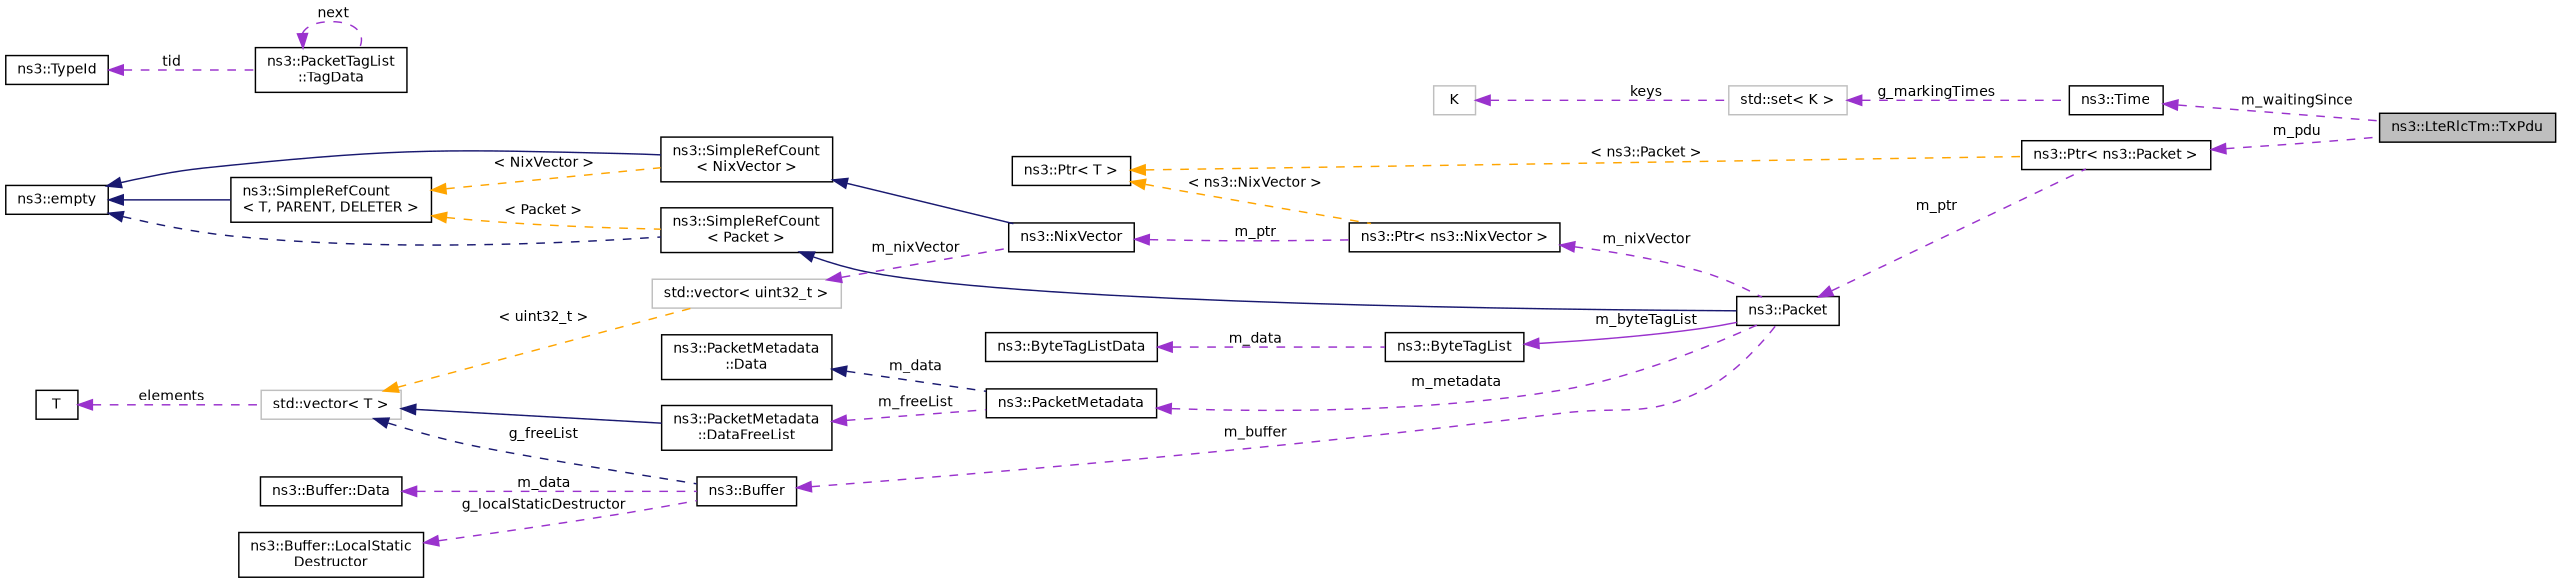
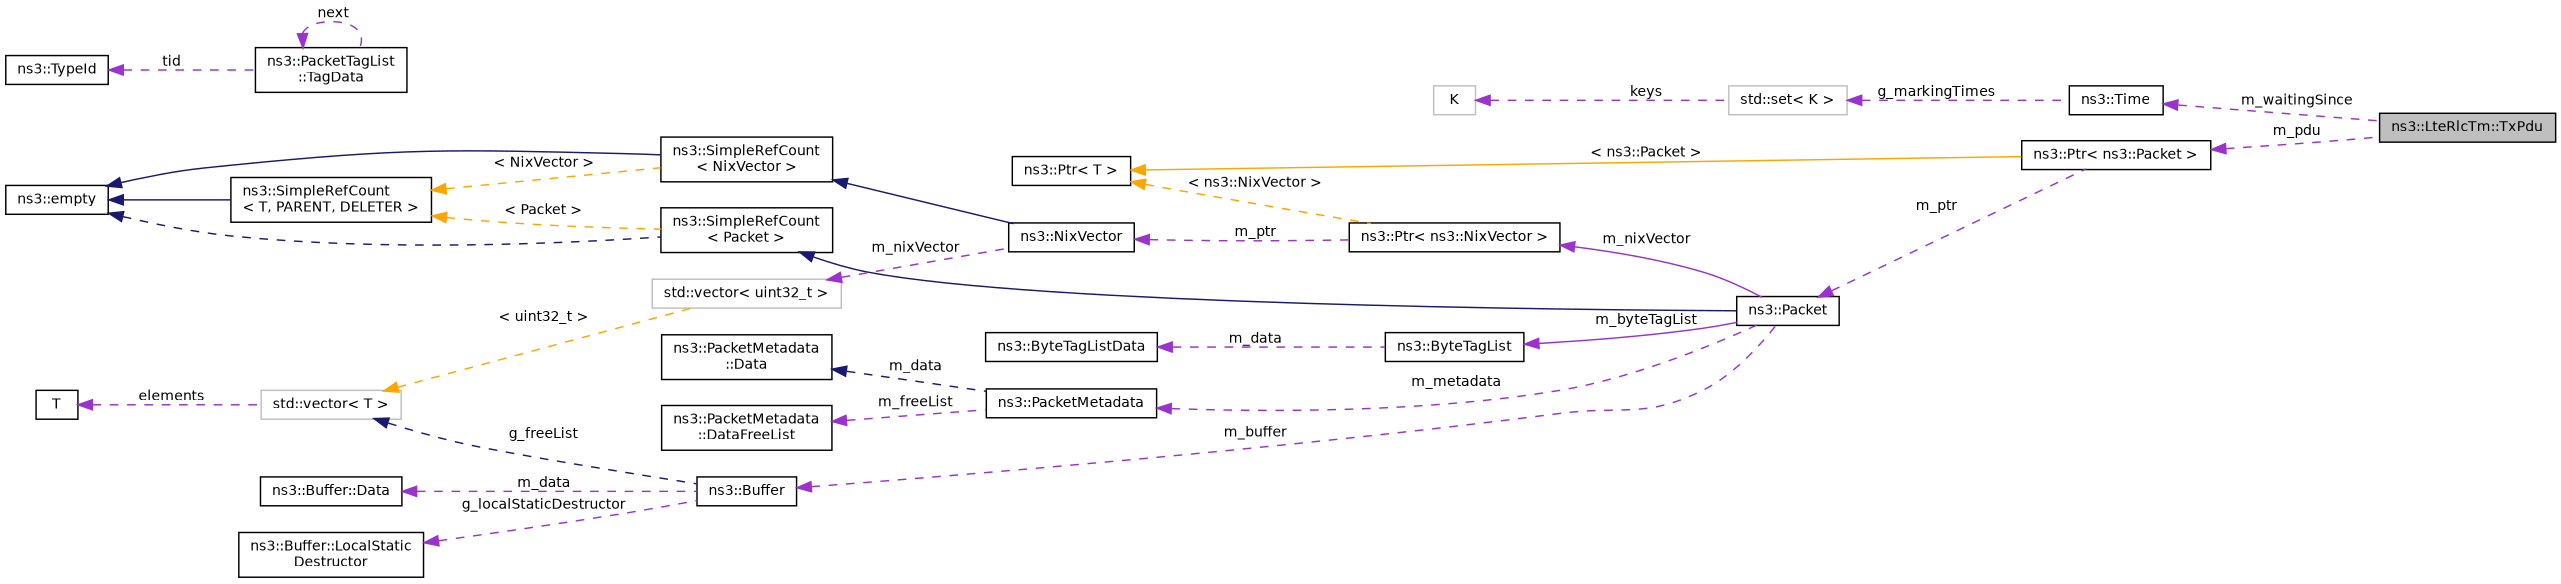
(1584, 163) -> (1584, 163)
(1671, 264) -> (1671, 264)
(539, 416) -> none
